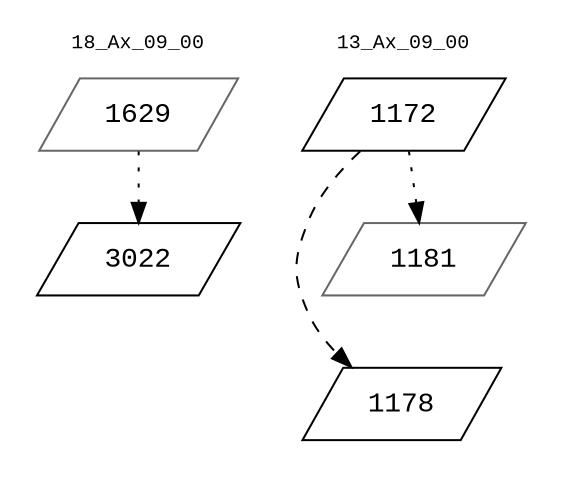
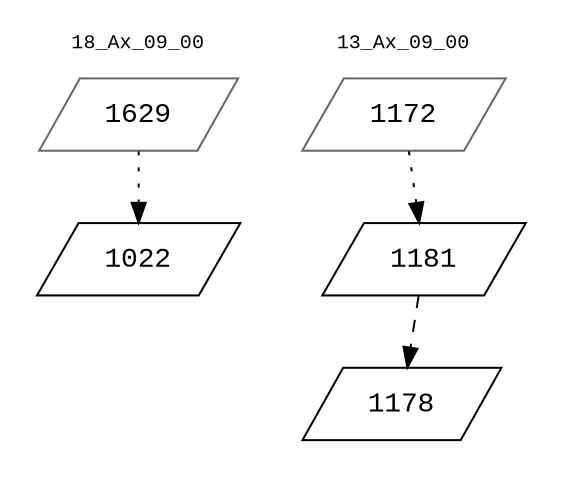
(404, 115) -> (404, 115)
(299, 248) -> (415, 322)
(139, 259) -> (139, 259)
(424, 259) -> (424, 259)
